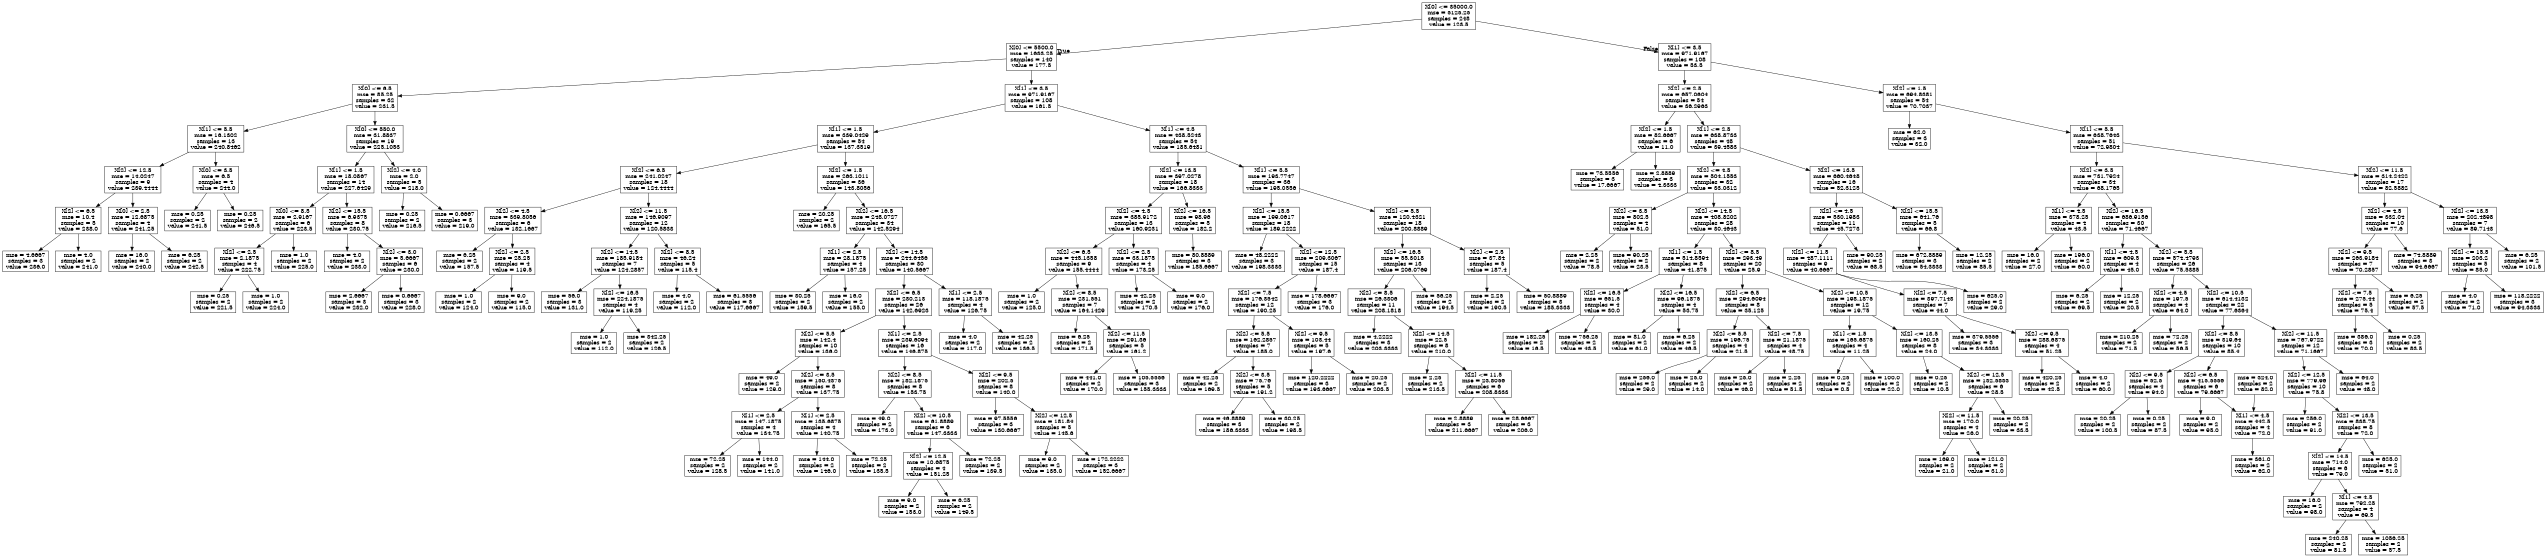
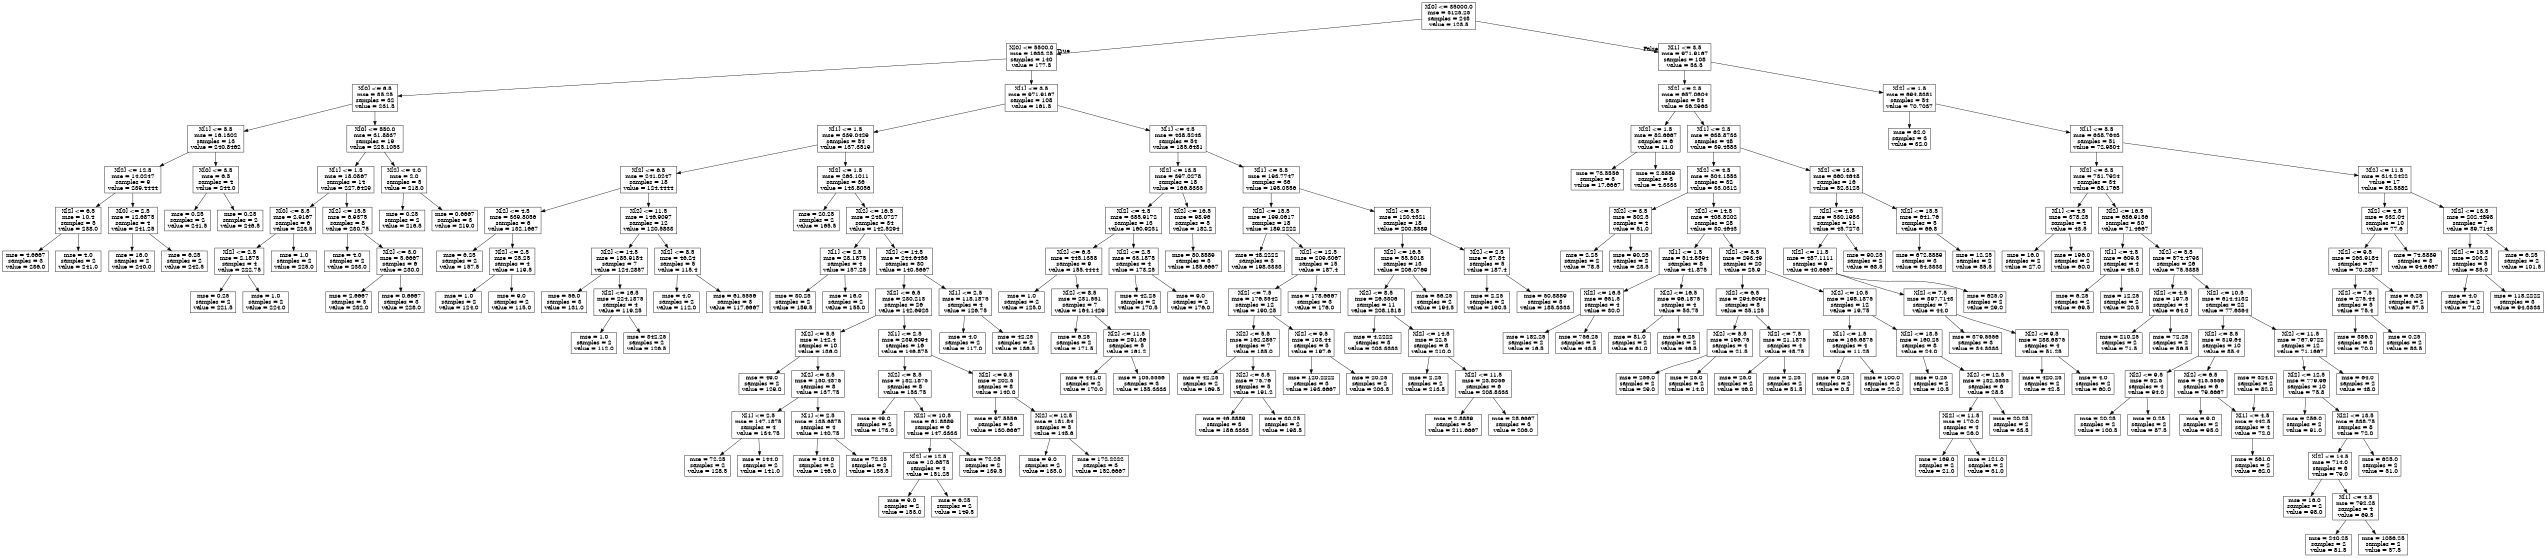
(2385, 180) -> (2385, 180)
